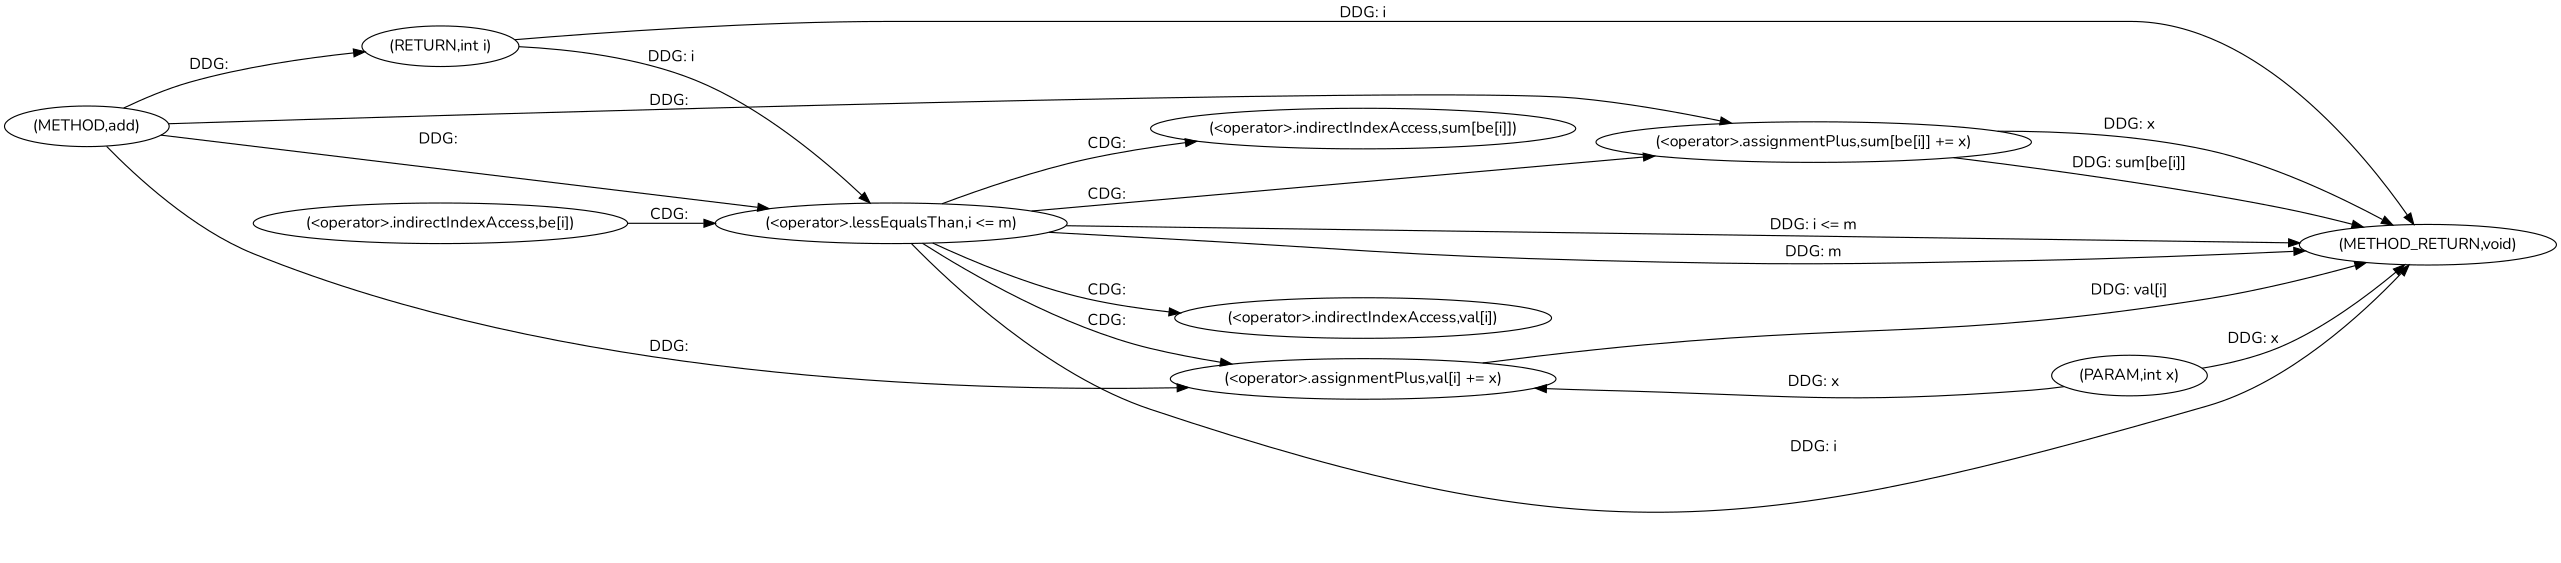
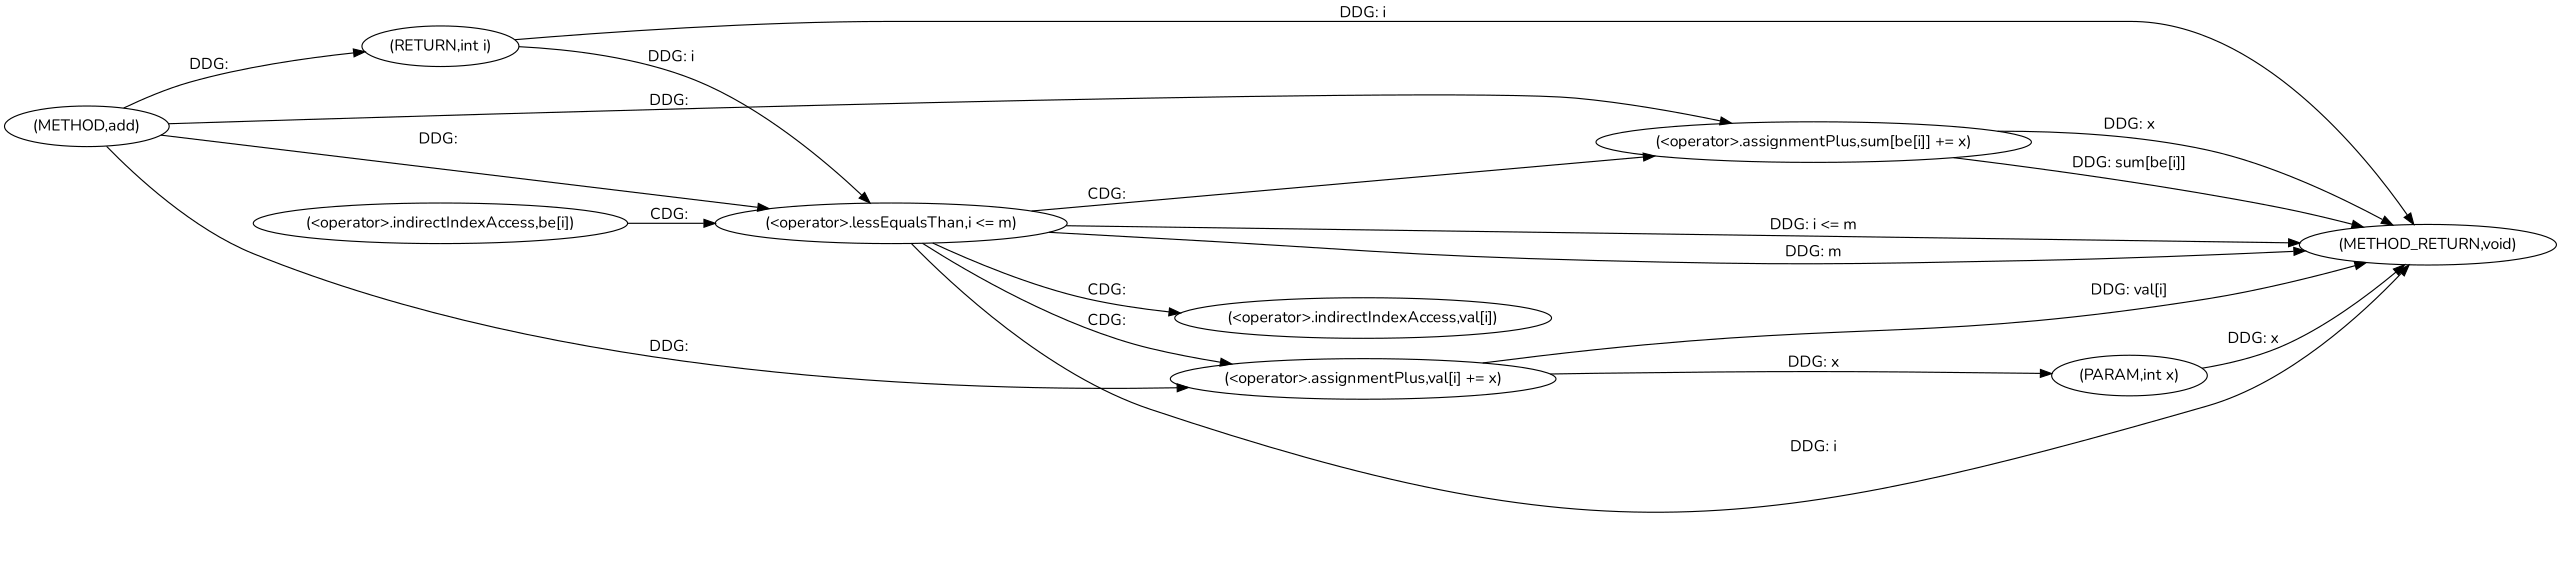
(1363, 129) -> none
(1805, 397) -> (1795, 372)
